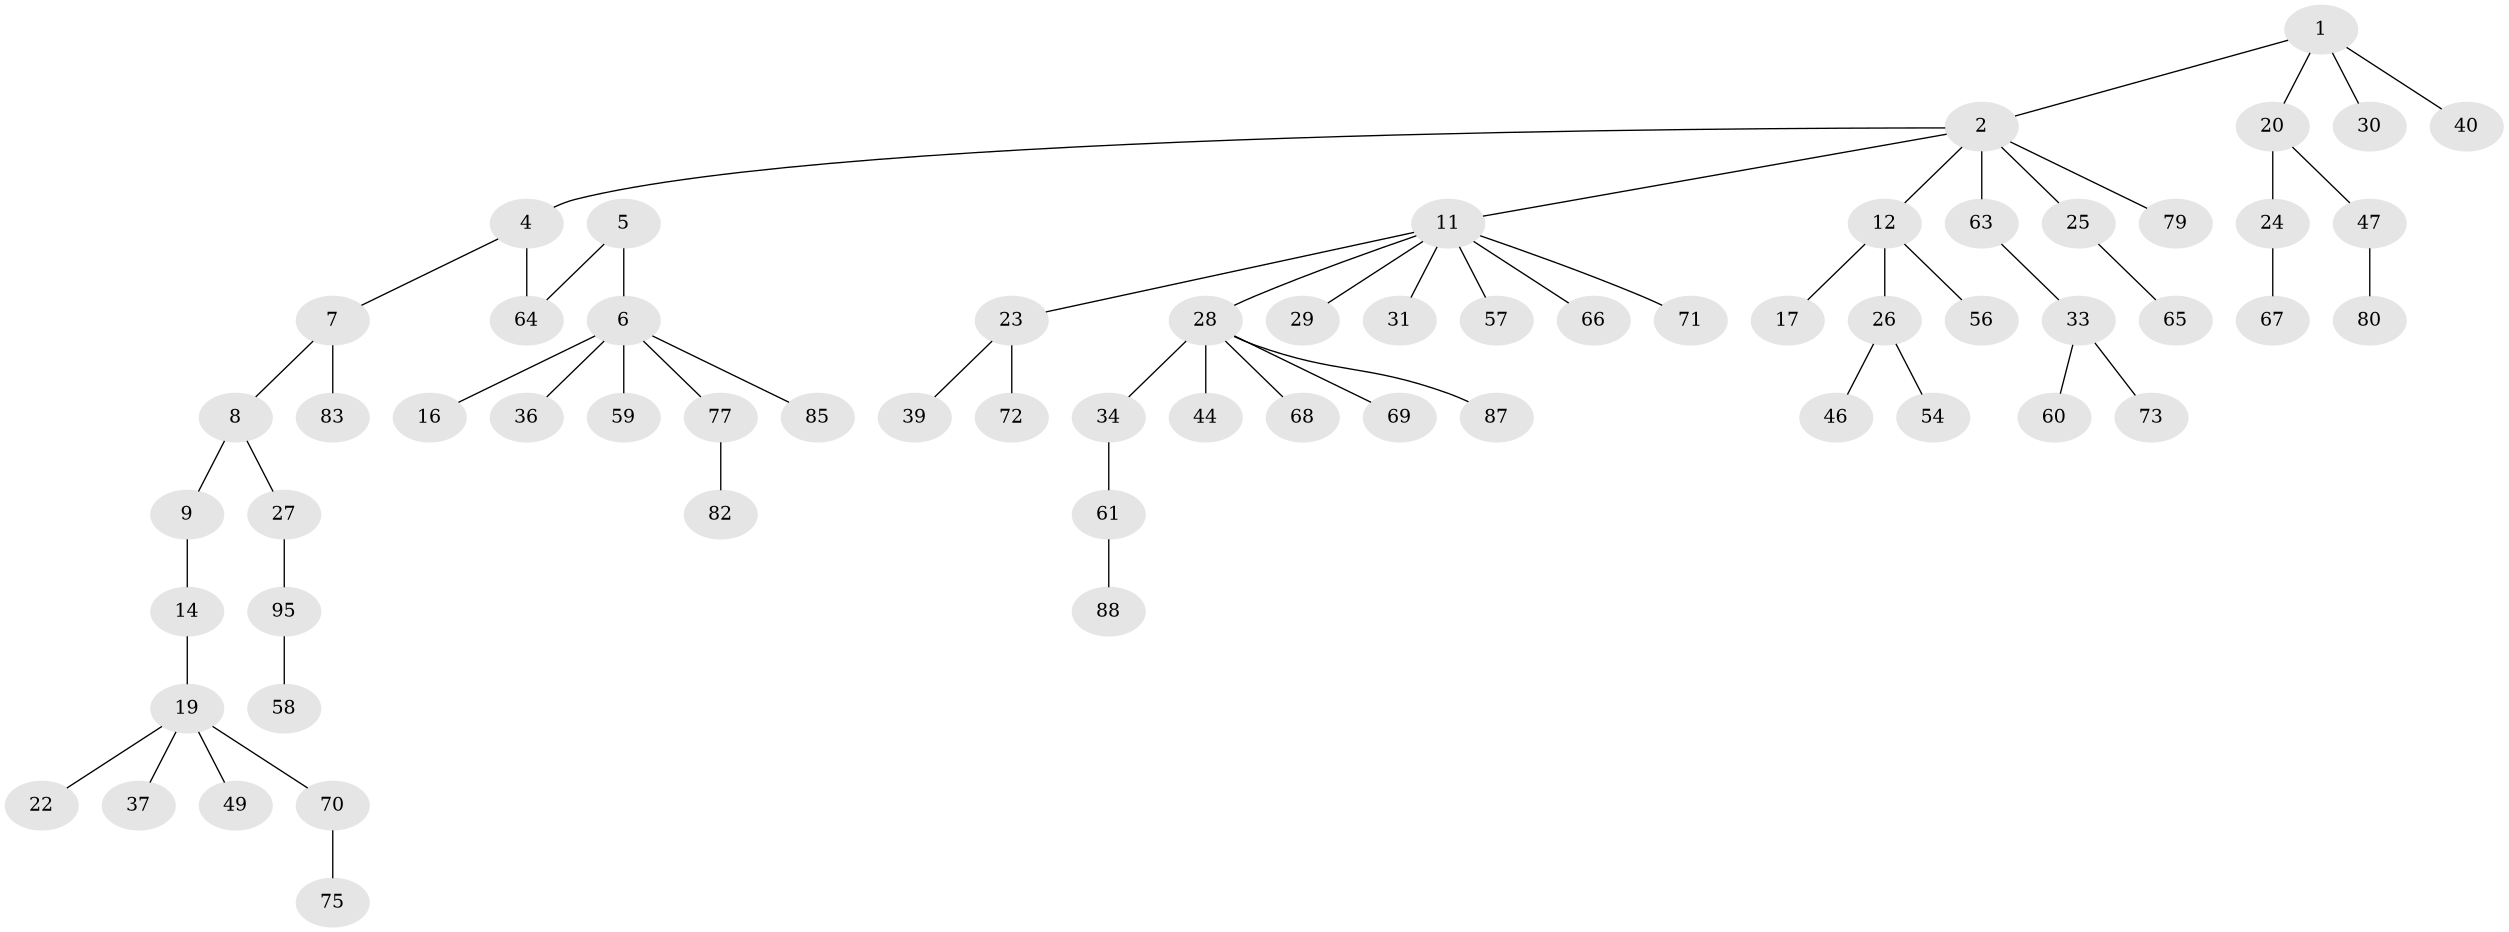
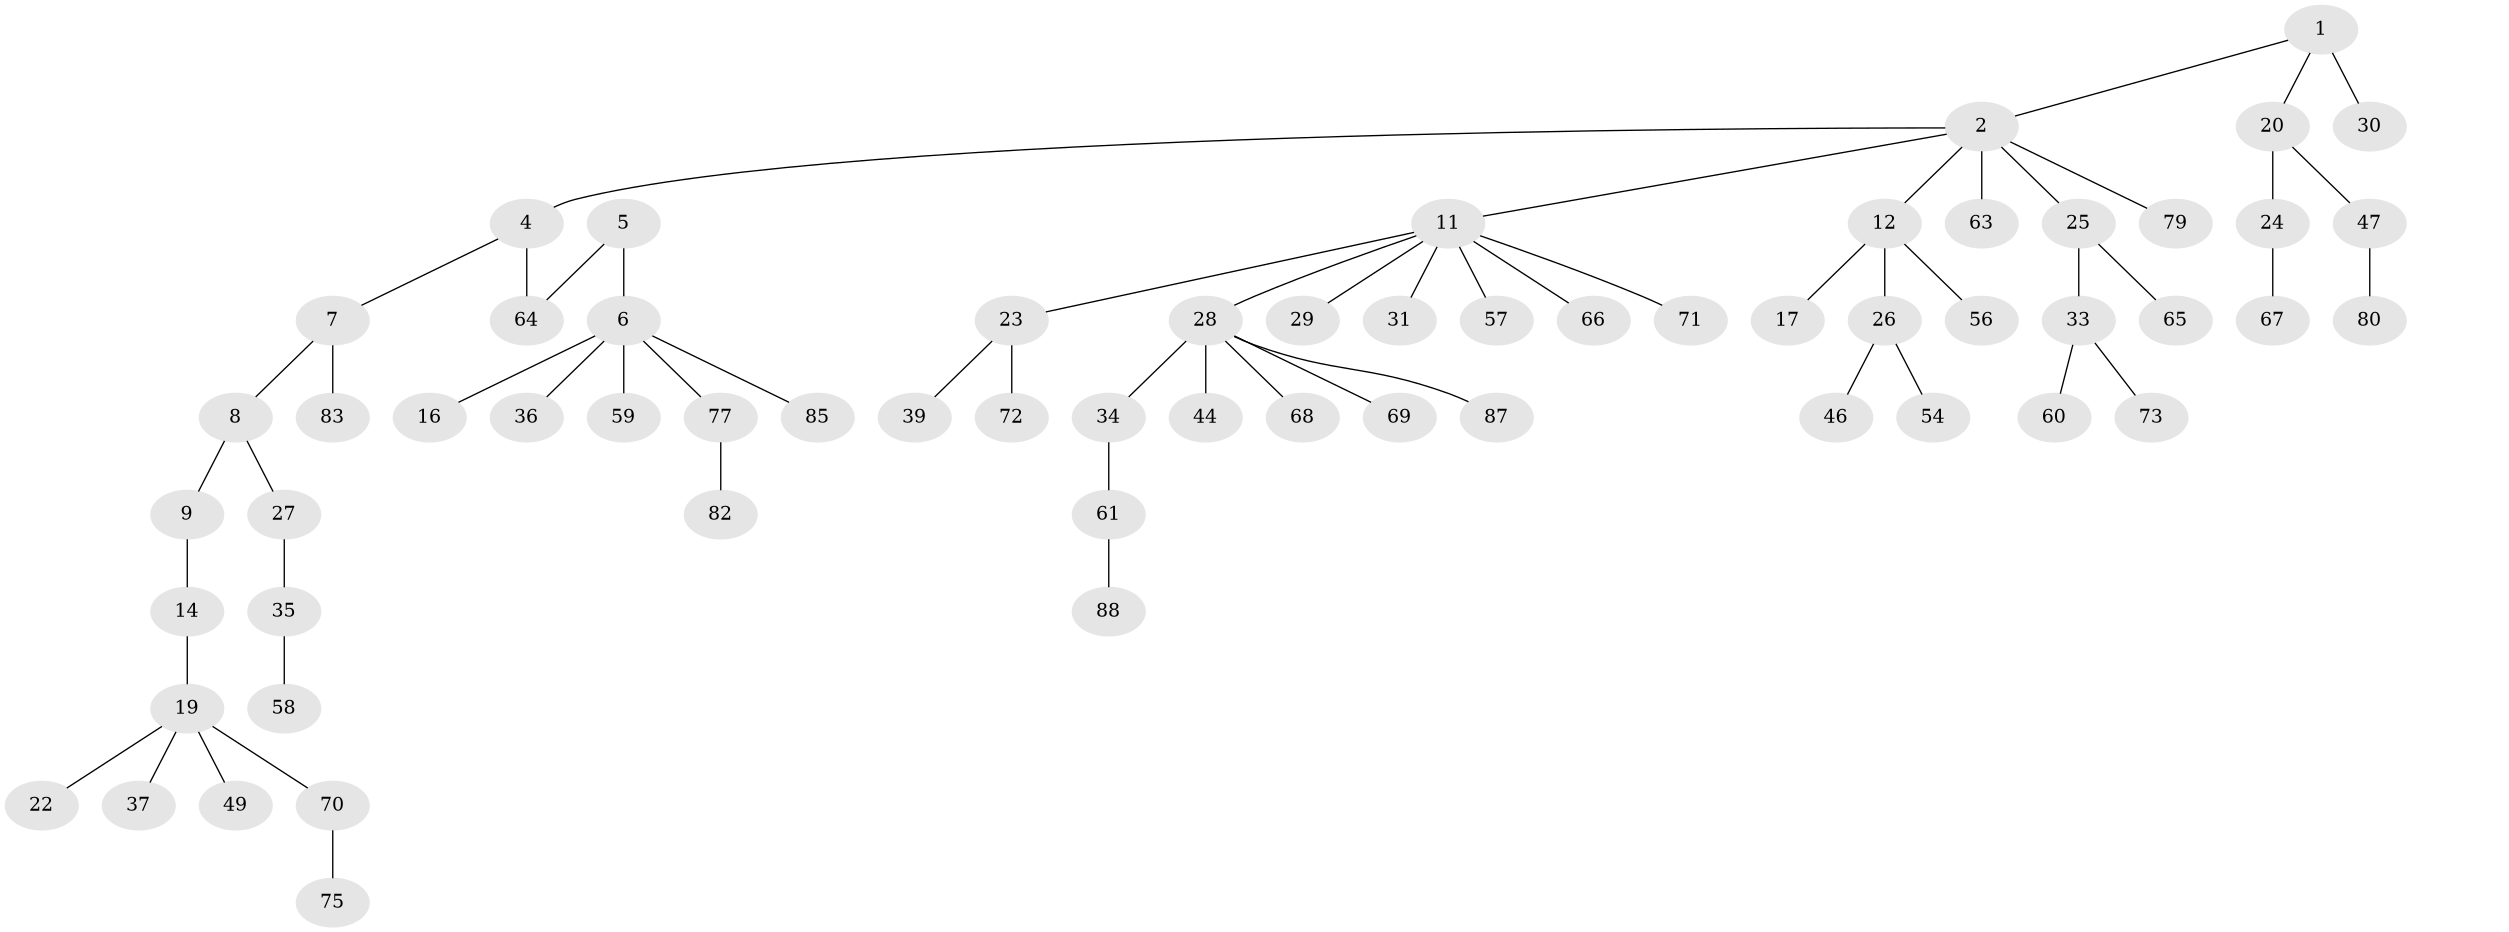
(2467, 127) -> none
(2030, 272) -> (2079, 272)
(284, 612) -> (284, 612)
